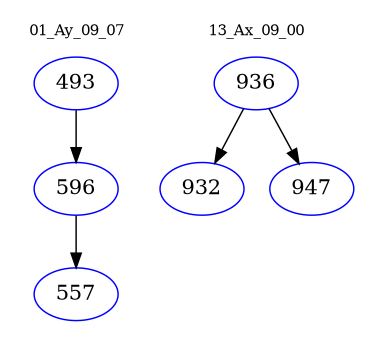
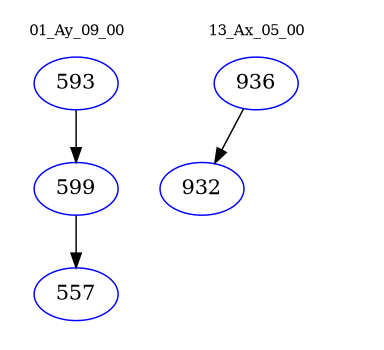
(77, 31) -> (77, 31)
(257, 31) -> (257, 31)
(76, 83) -> (76, 83)
(76, 189) -> (76, 189)
(312, 189) -> none
